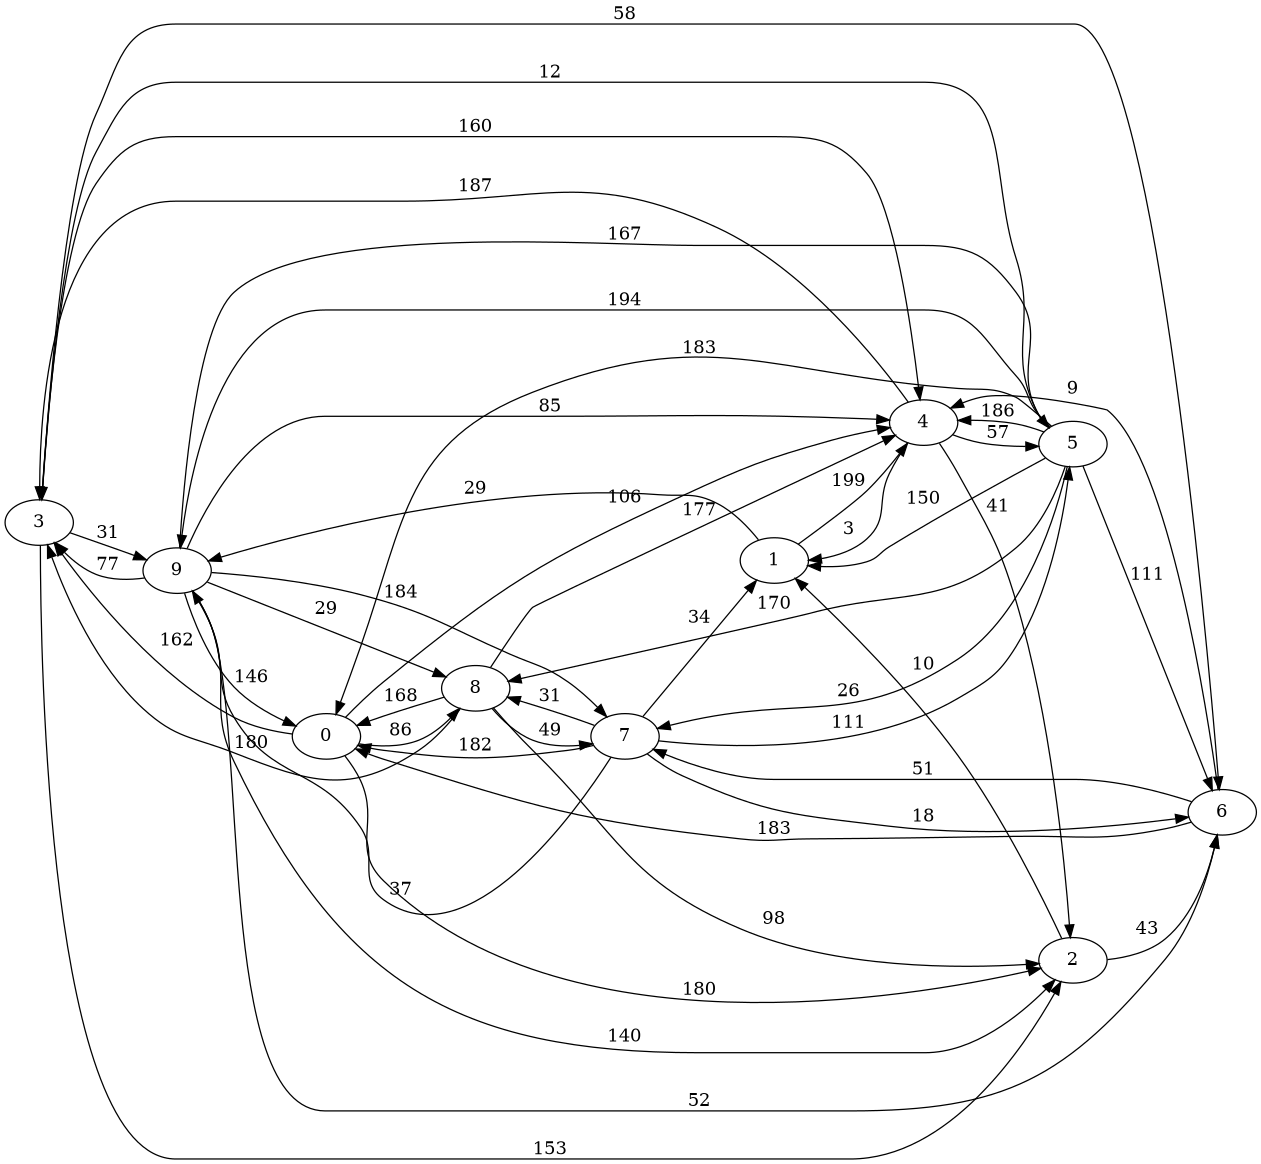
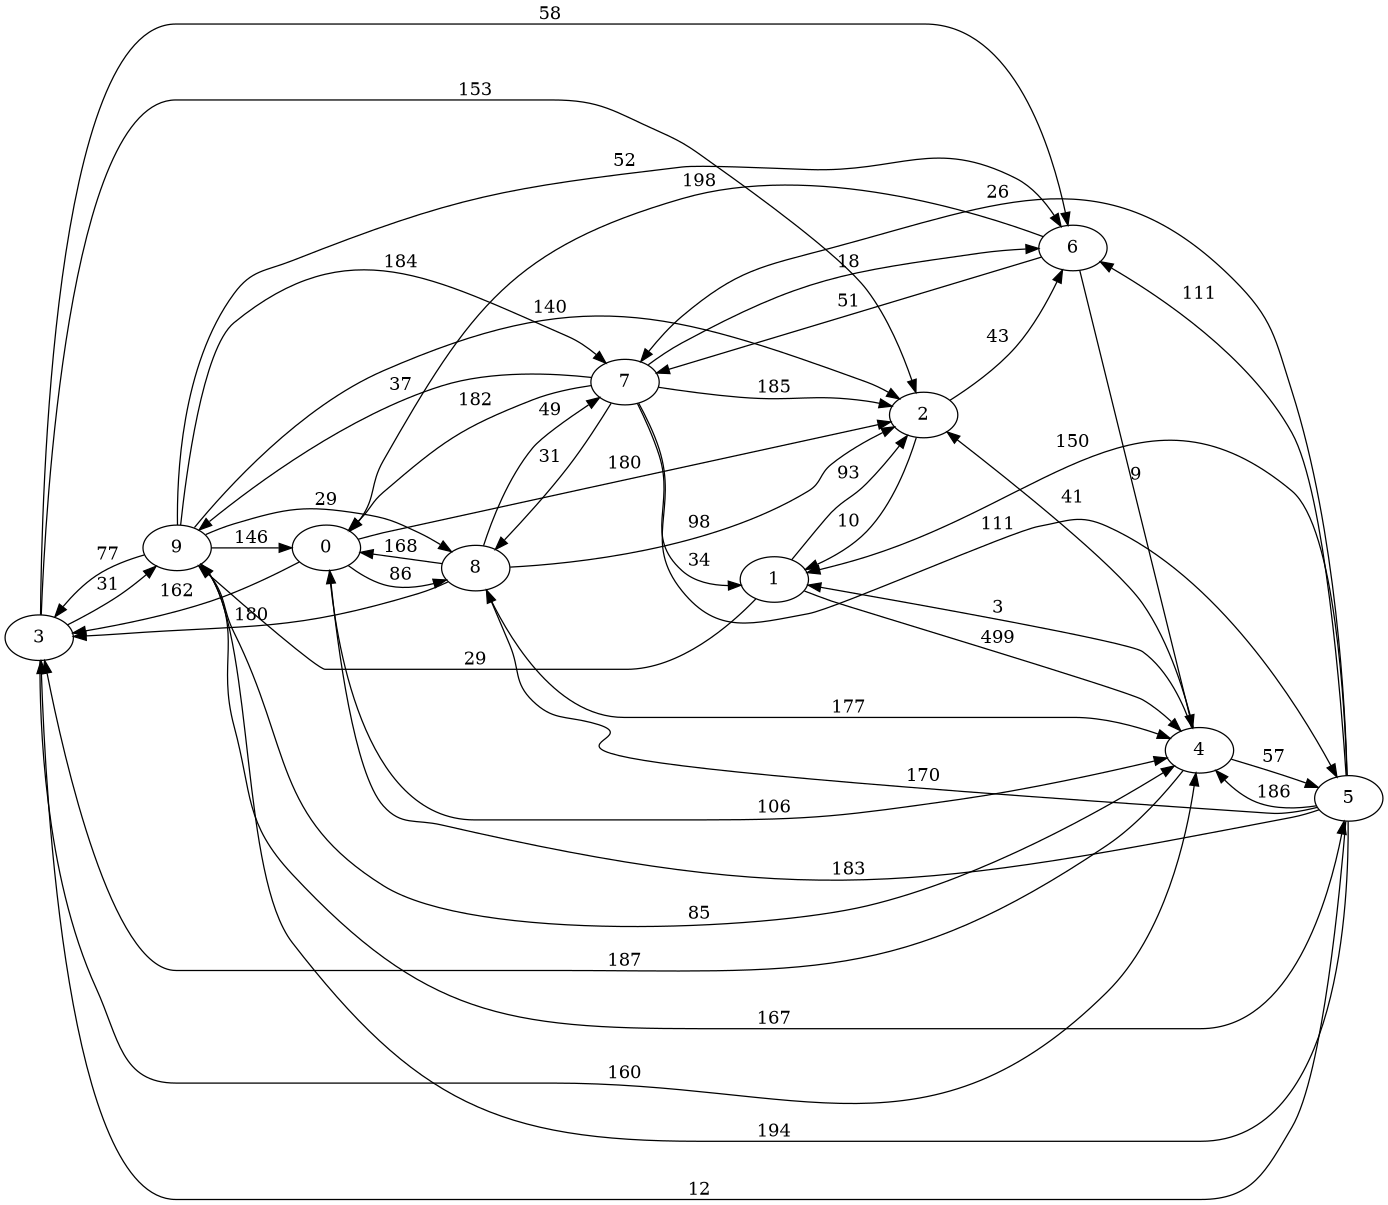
none -> (769, 399)
(849, 481) -> (998, 638)
none -> (844, 501)
(774, 829) -> (700, 182)
